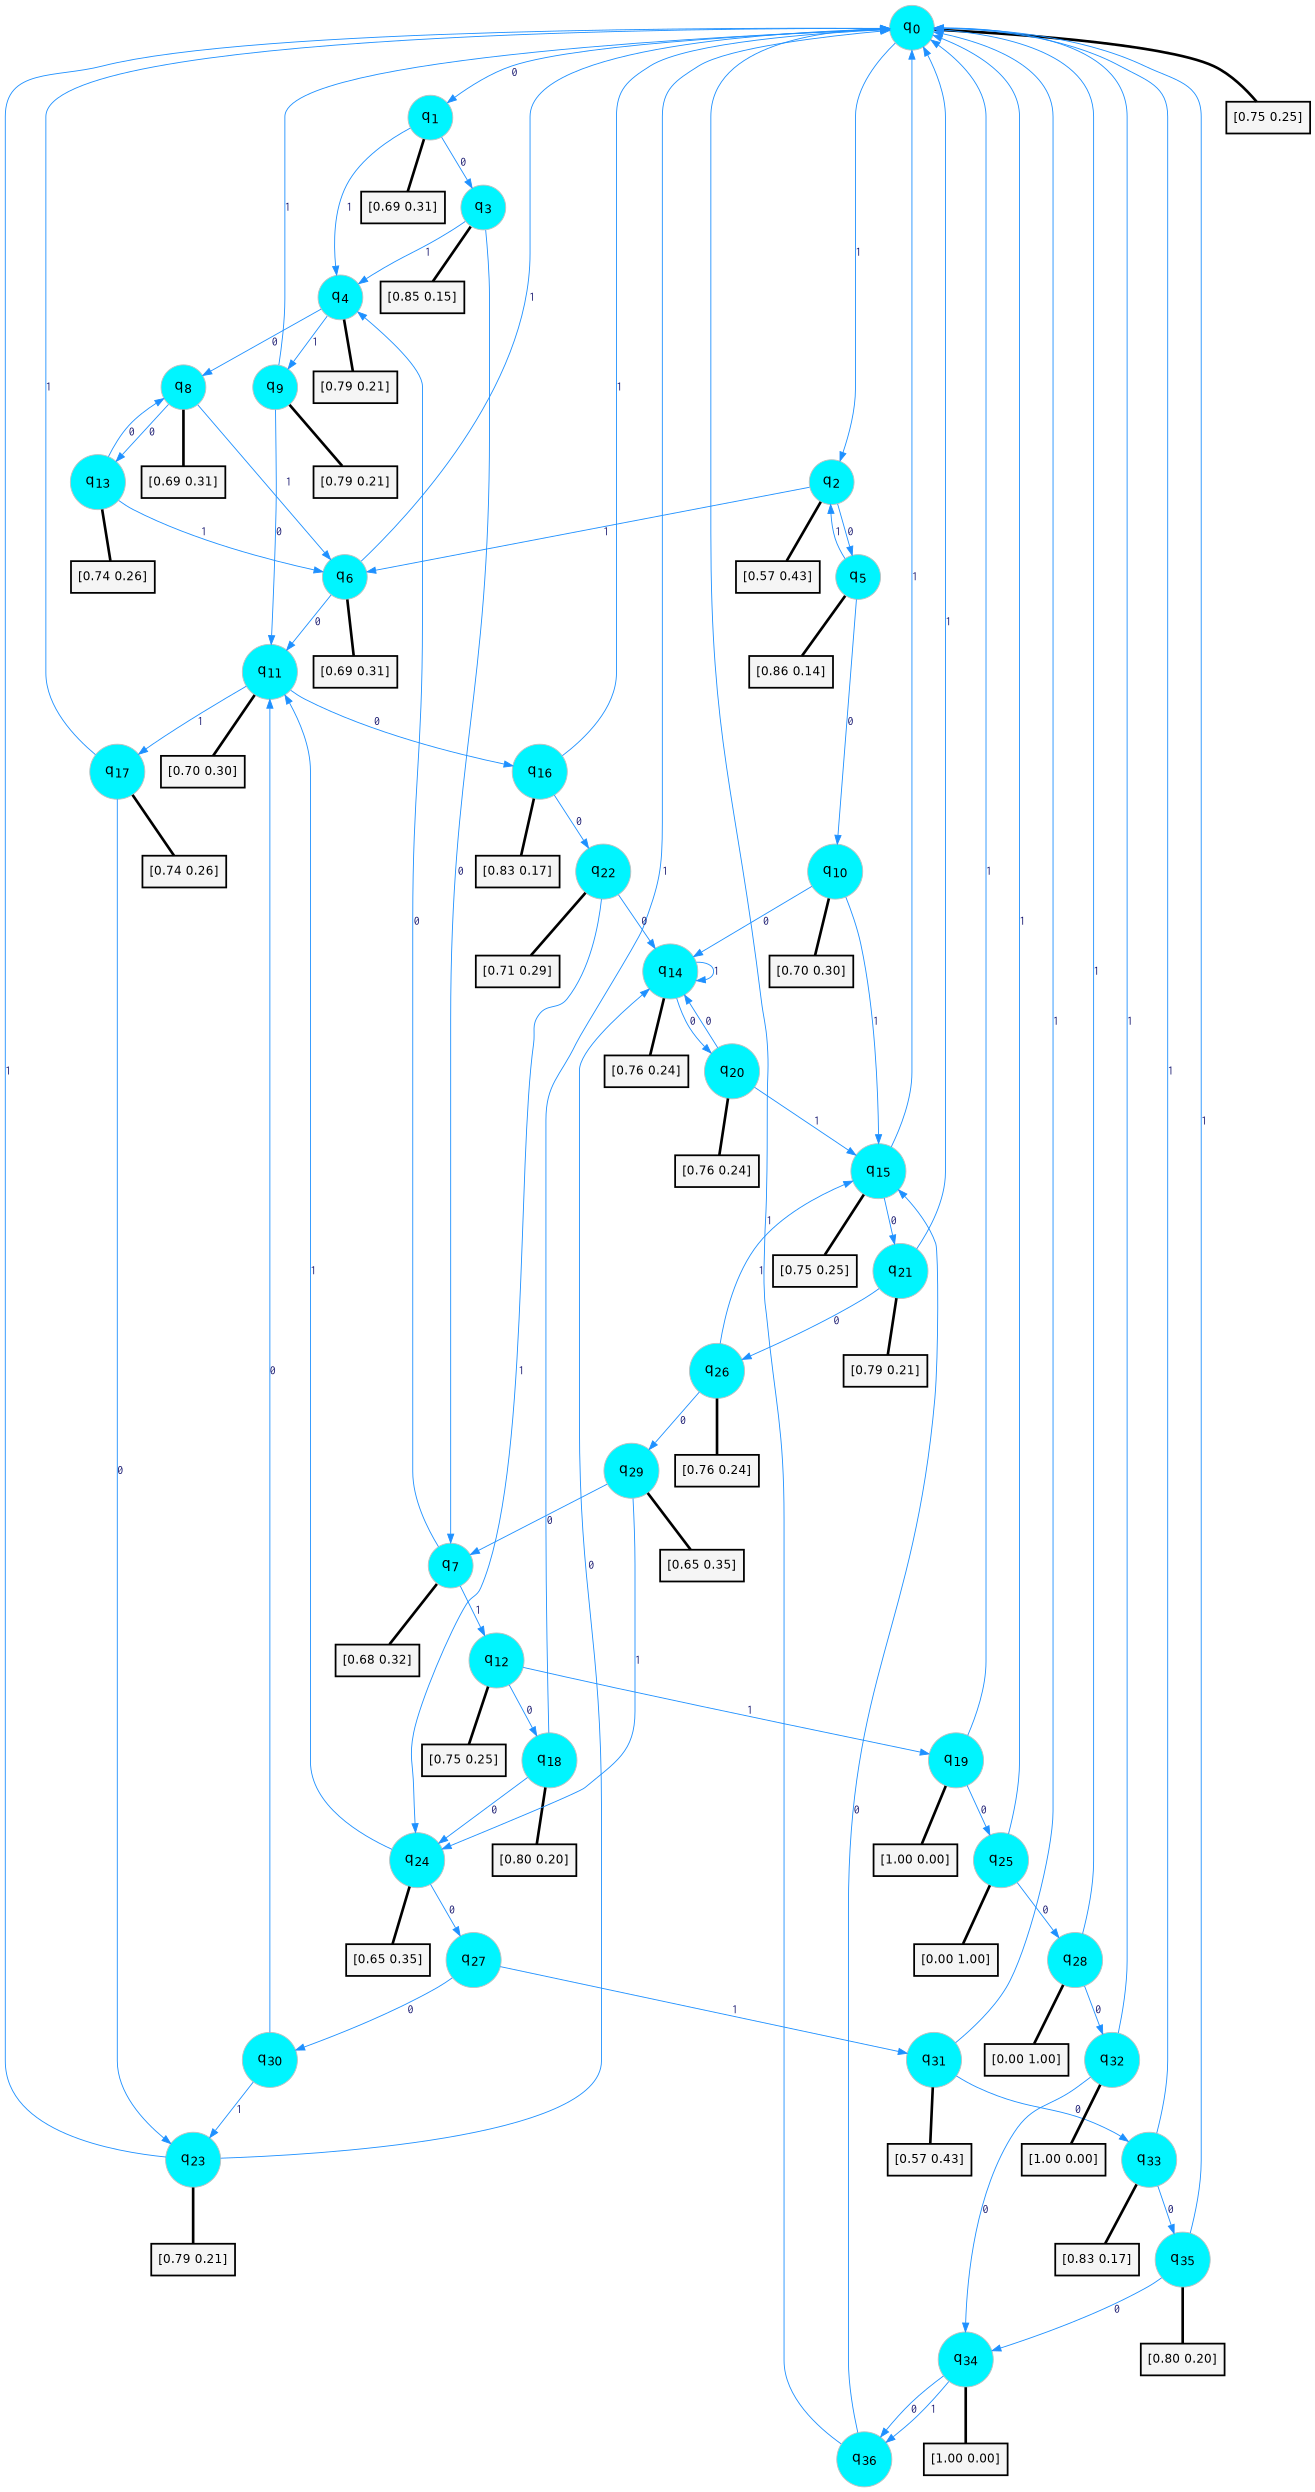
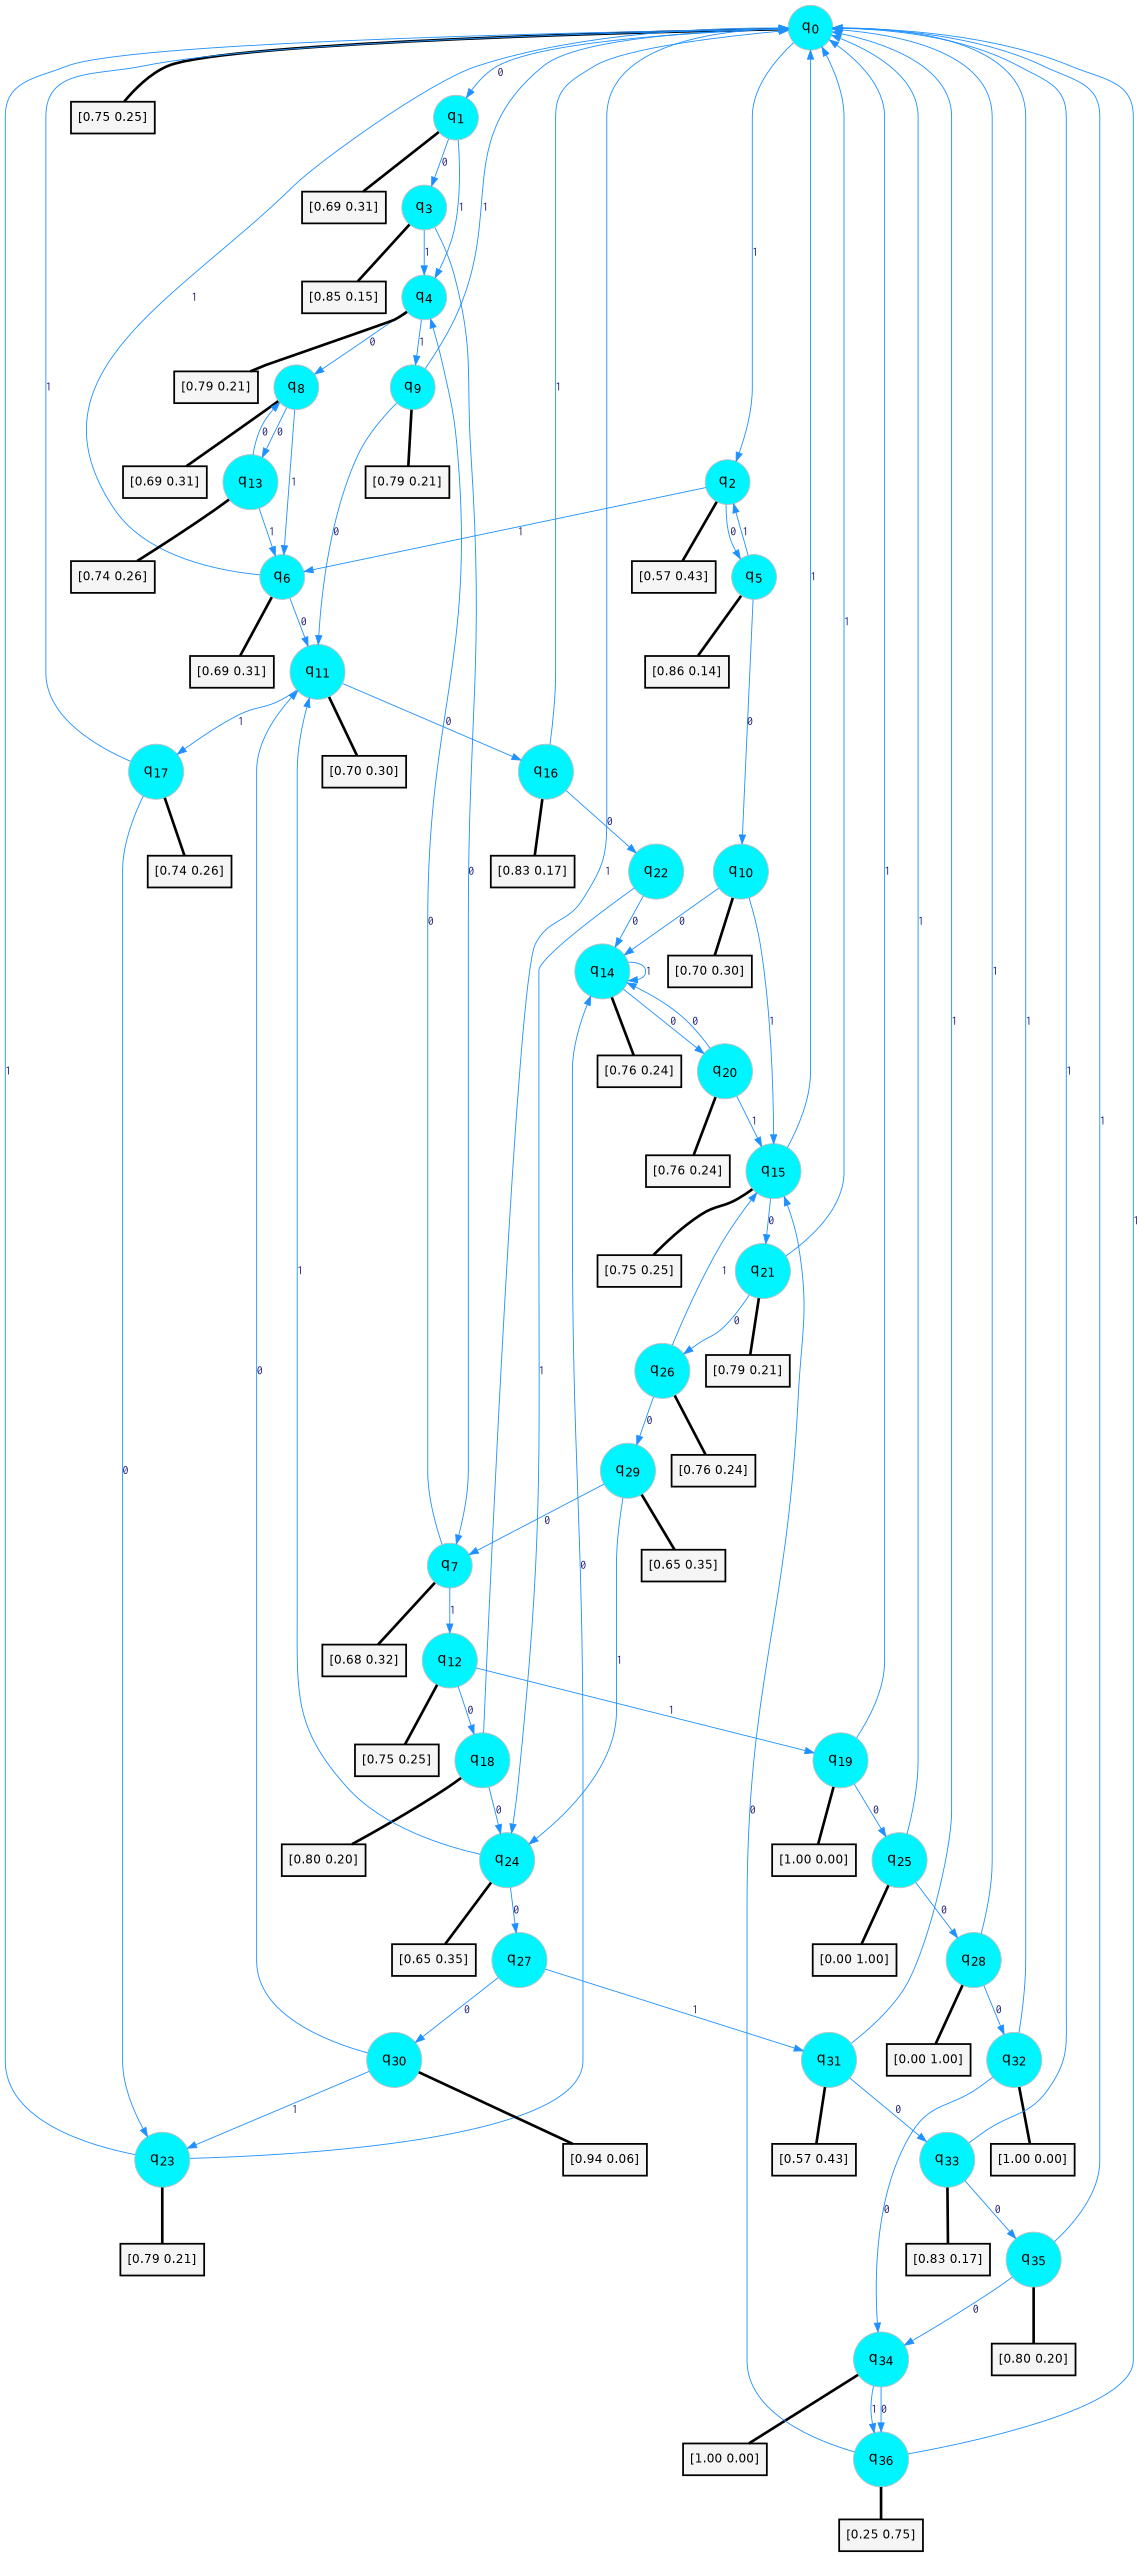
(518, 971) -> none
none -> (605, 2160)
none -> (881, 2535)
